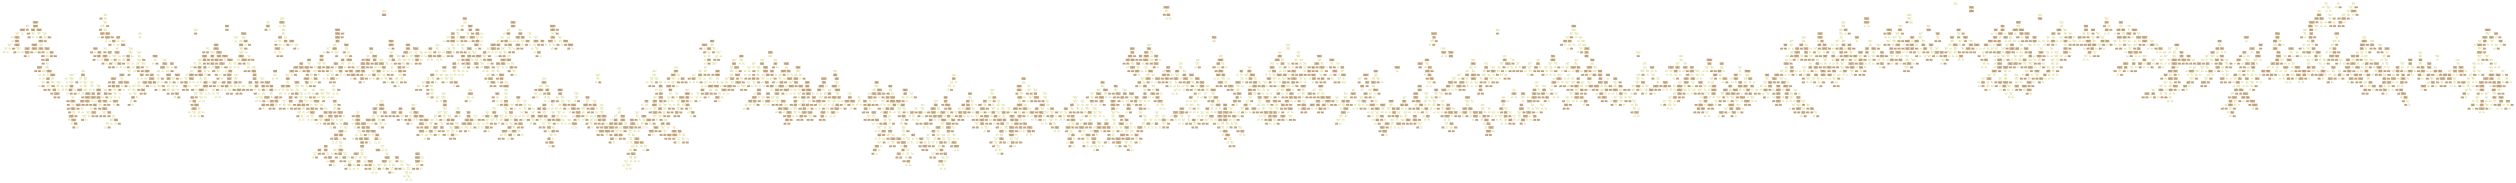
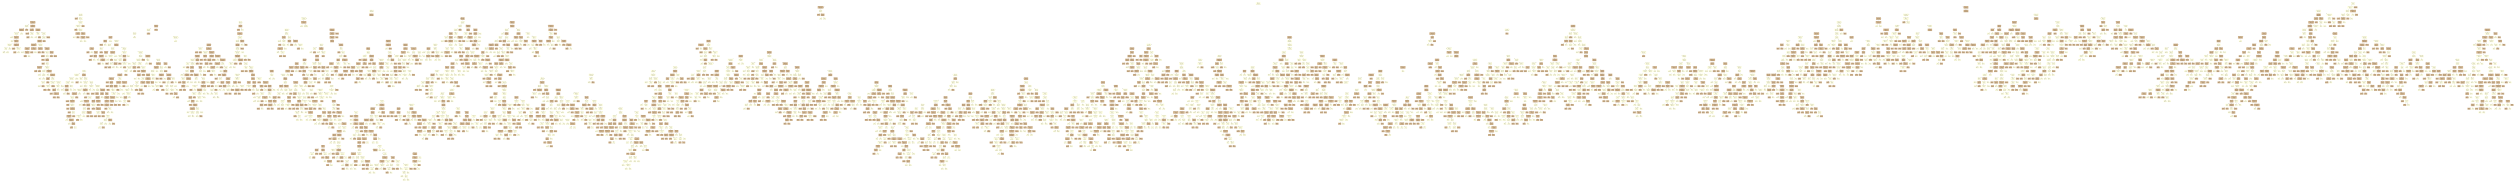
(1907, 60) -> (1904, 60)
none -> (400, 67)
(1686, 82) -> (1687, 82)
(1452, 124) -> (1455, 124)
